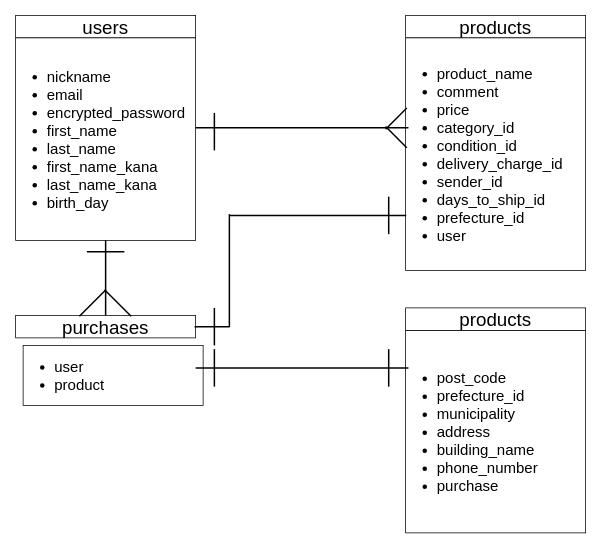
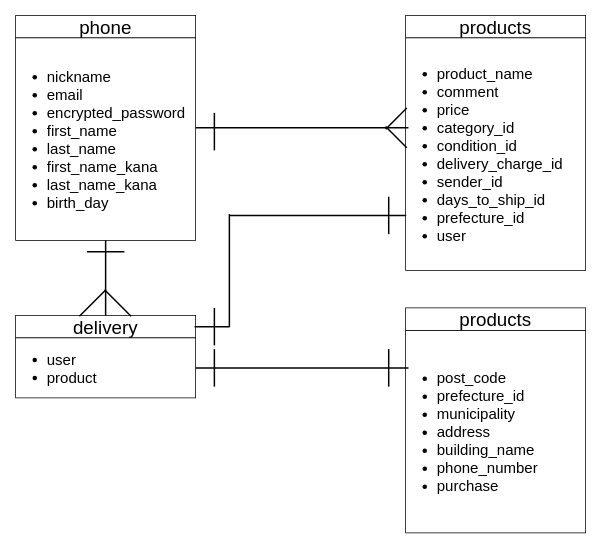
(105, 27) -> (105, 27)
(105, 327) -> (105, 327)
(113, 375) -> (105, 368)
